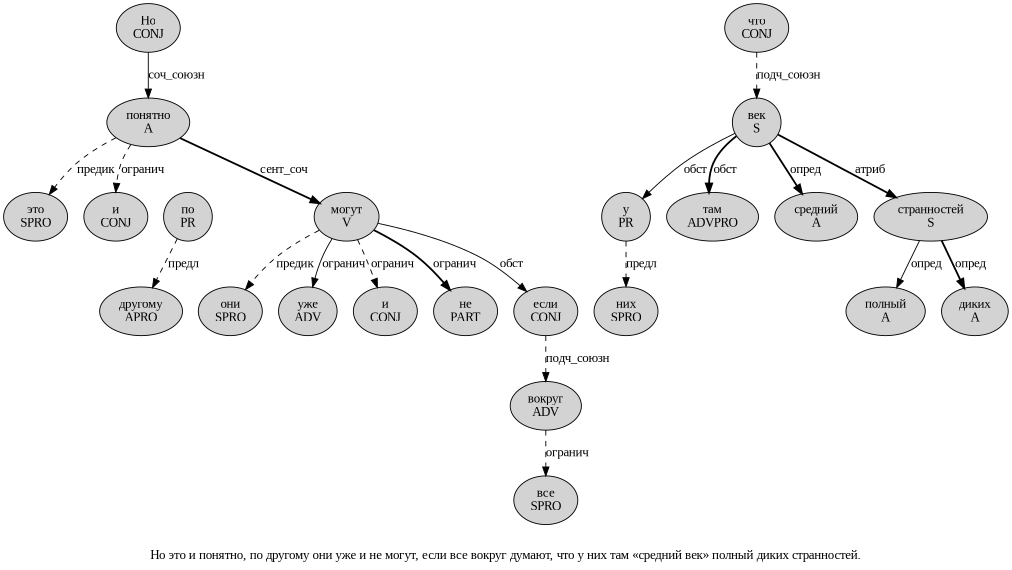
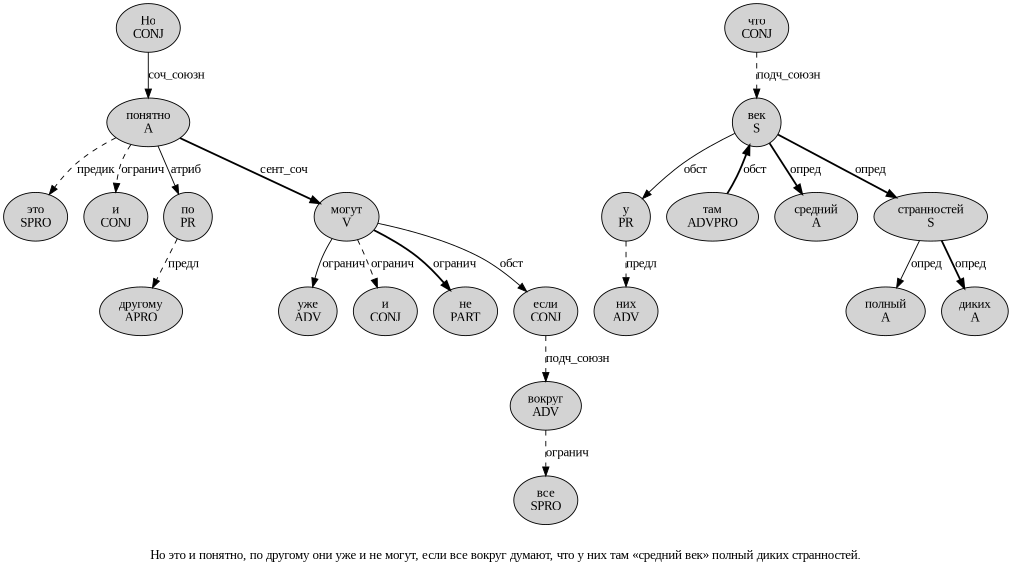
(717, 157) -> (738, 174)
none -> (166, 166)
(870, 170) -> (870, 170)
(230, 311) -> none
(626, 311) -> (626, 311)
